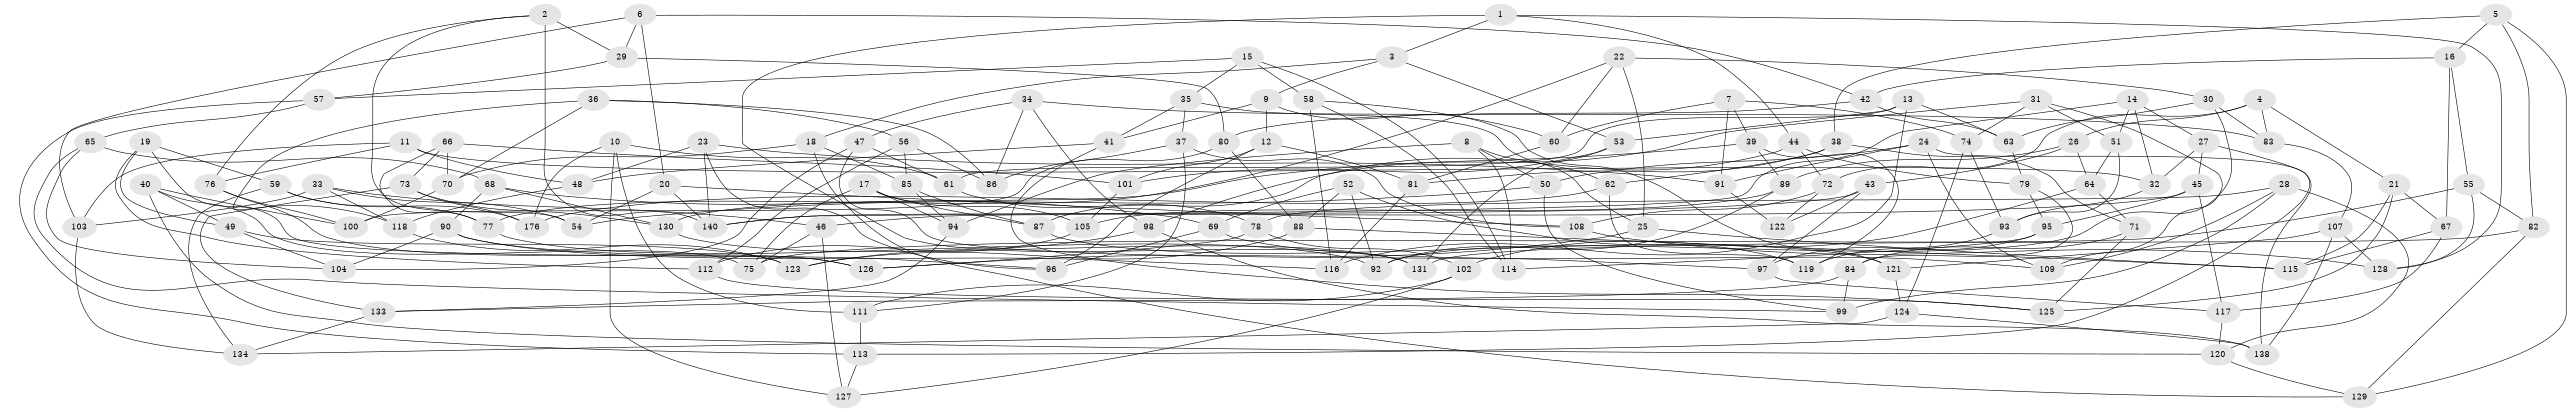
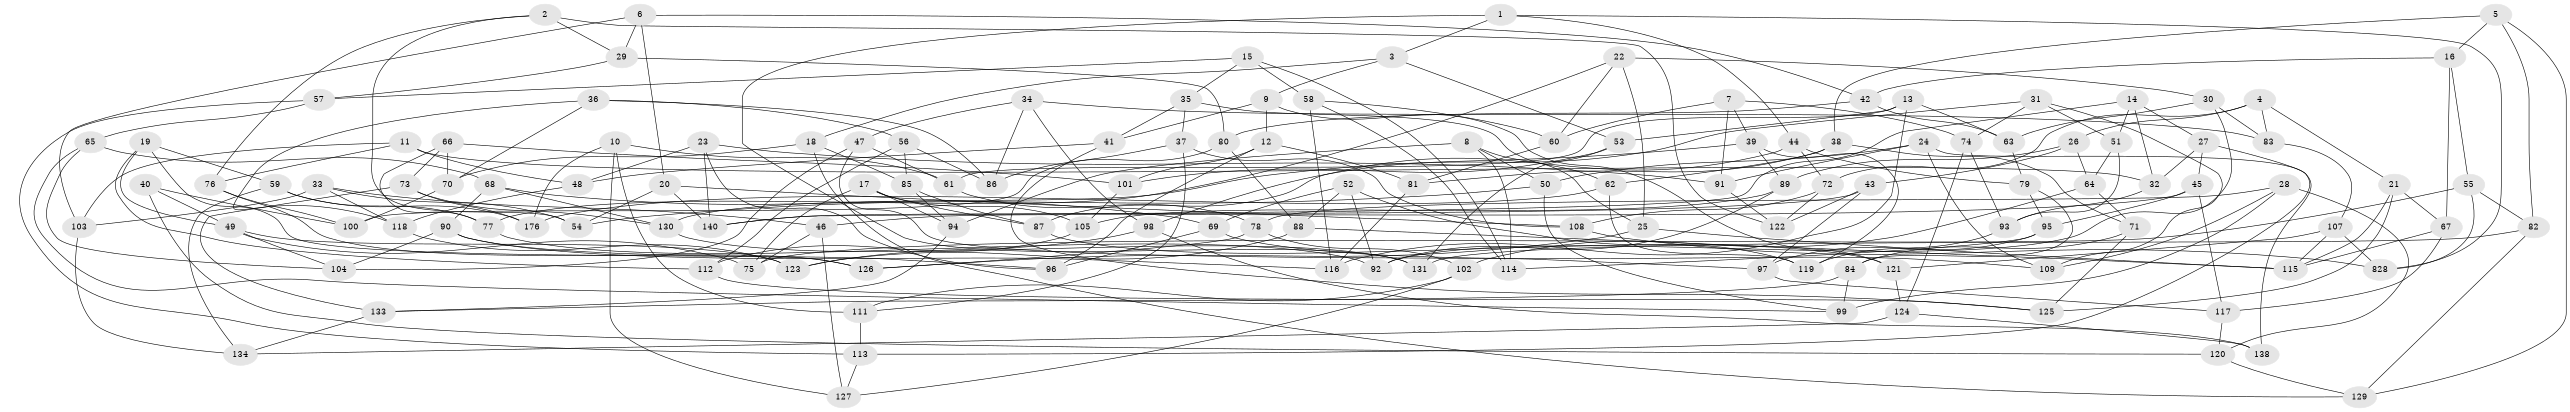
(544, 170) -> (1218, 32)
(368, 253) -> (466, 249)
(2380, 270) -> (2380, 270)
(2305, 294) -> (2313, 249)
